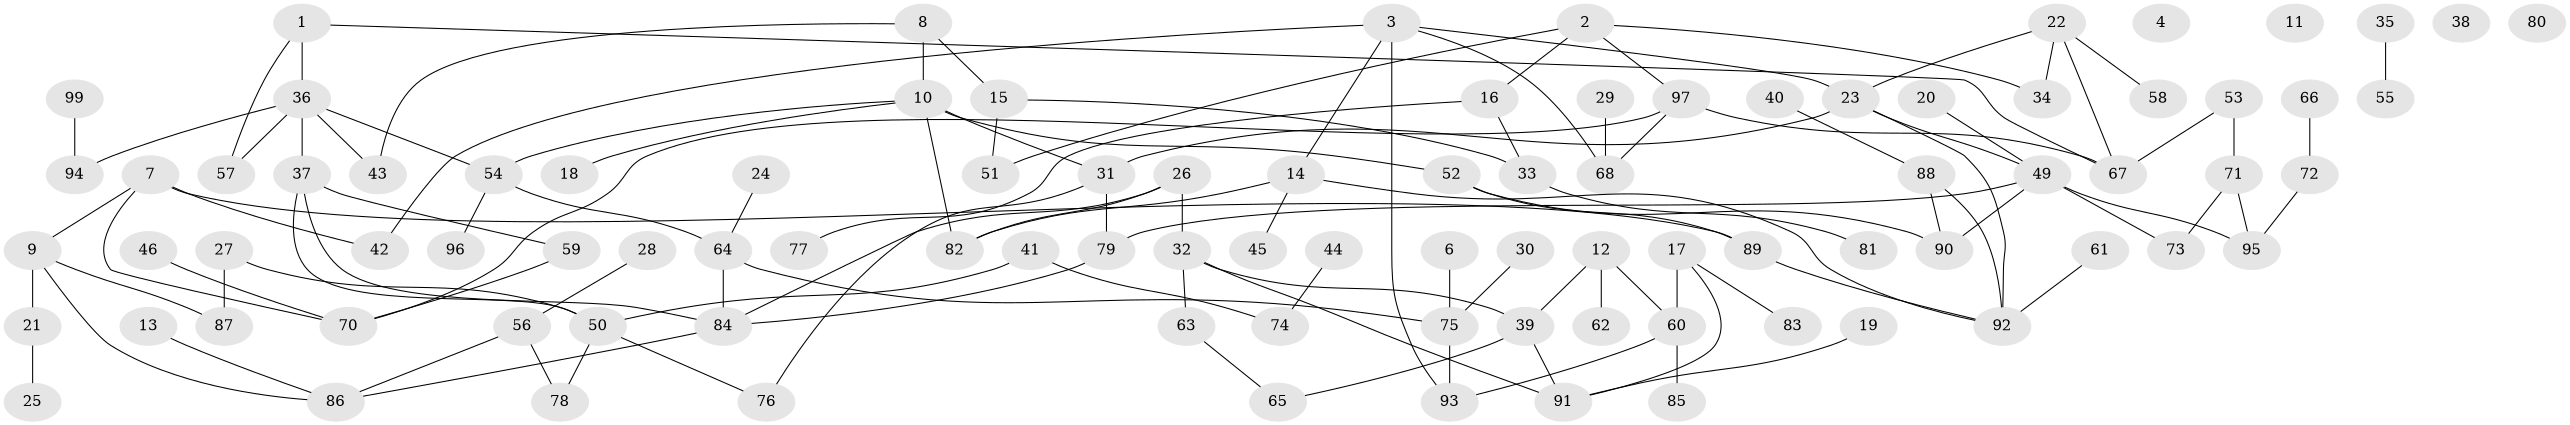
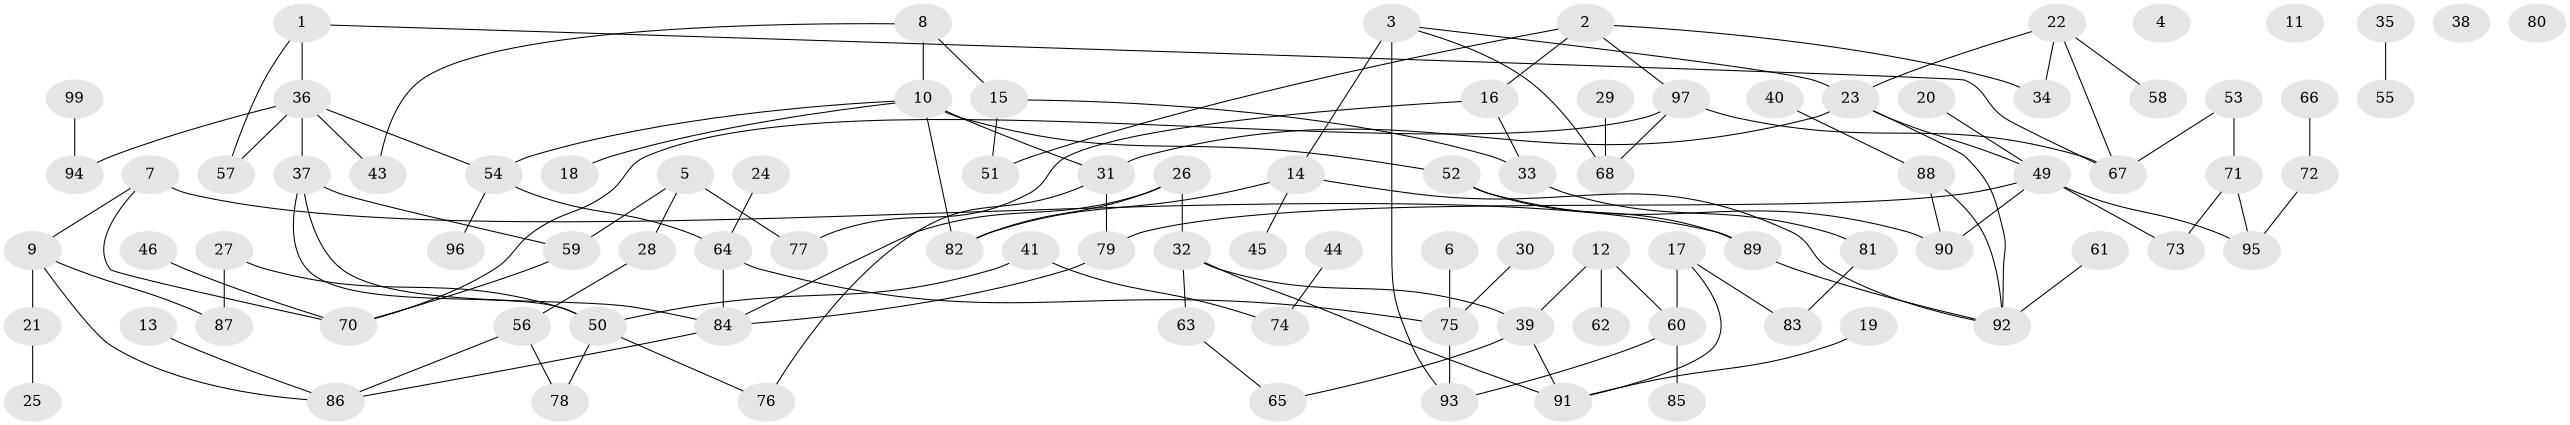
none -> (685, 175)
(380, 251) -> none
none -> (1831, 288)
